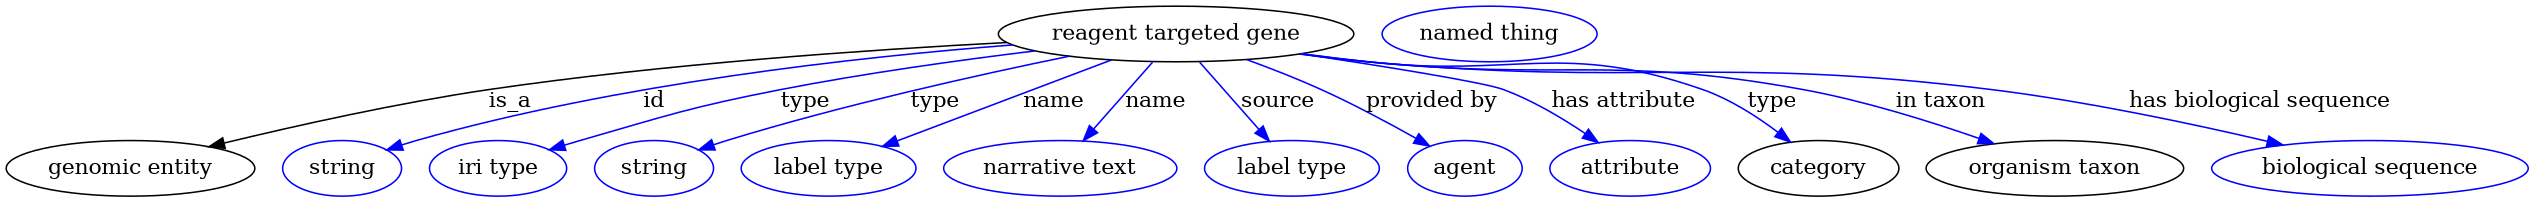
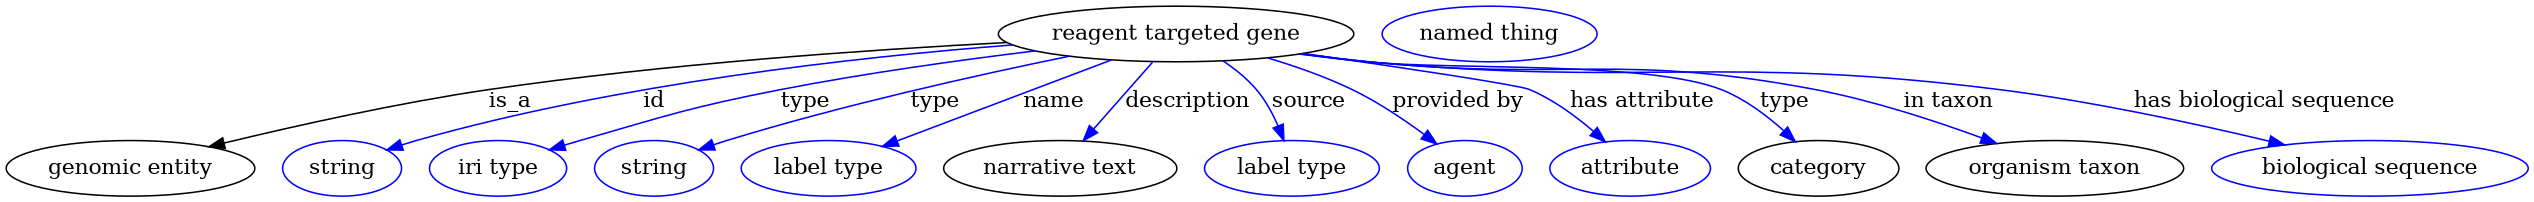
(1156, 101) -> (1188, 101)
(1060, 168) -> (1060, 168)
